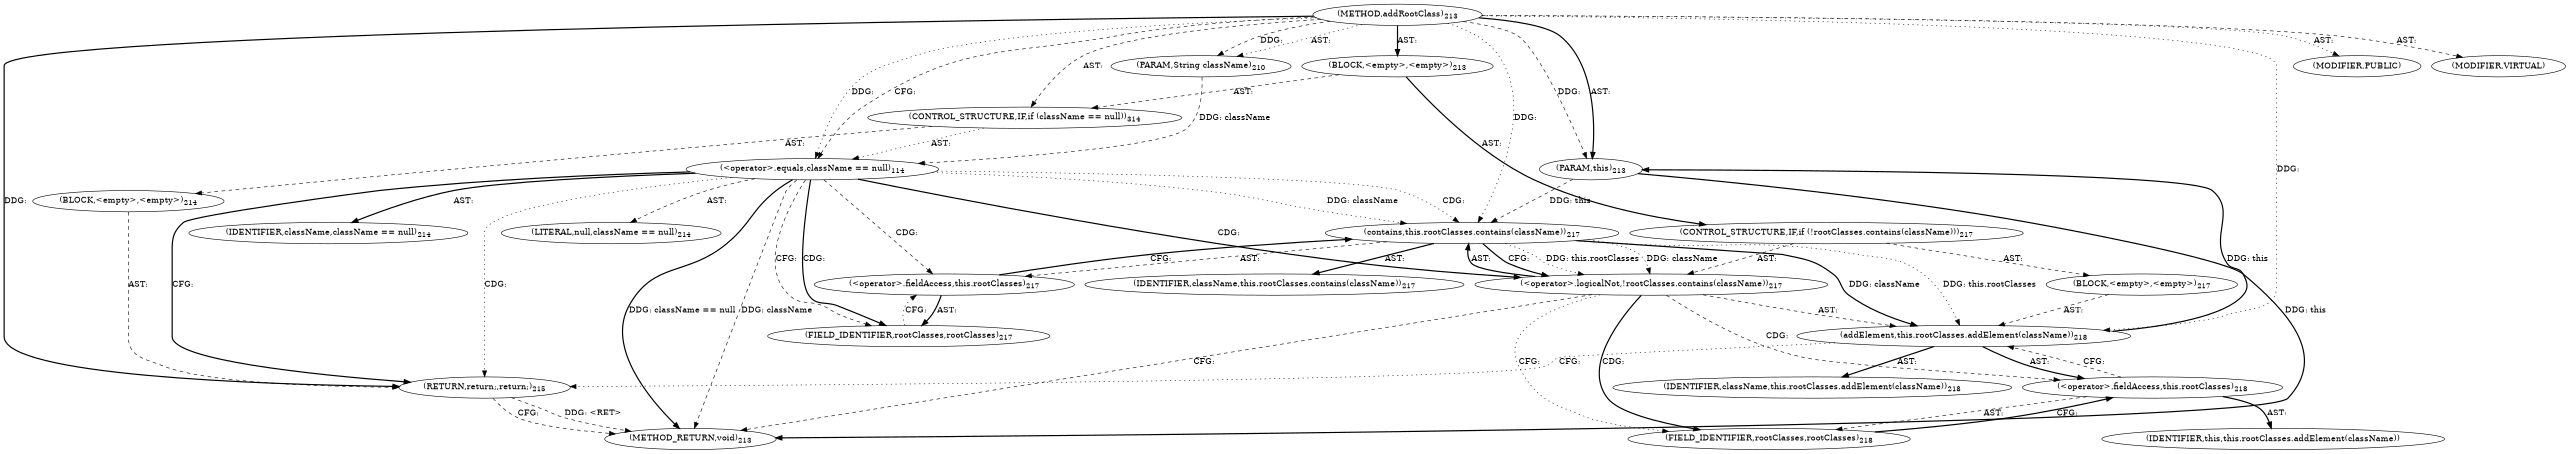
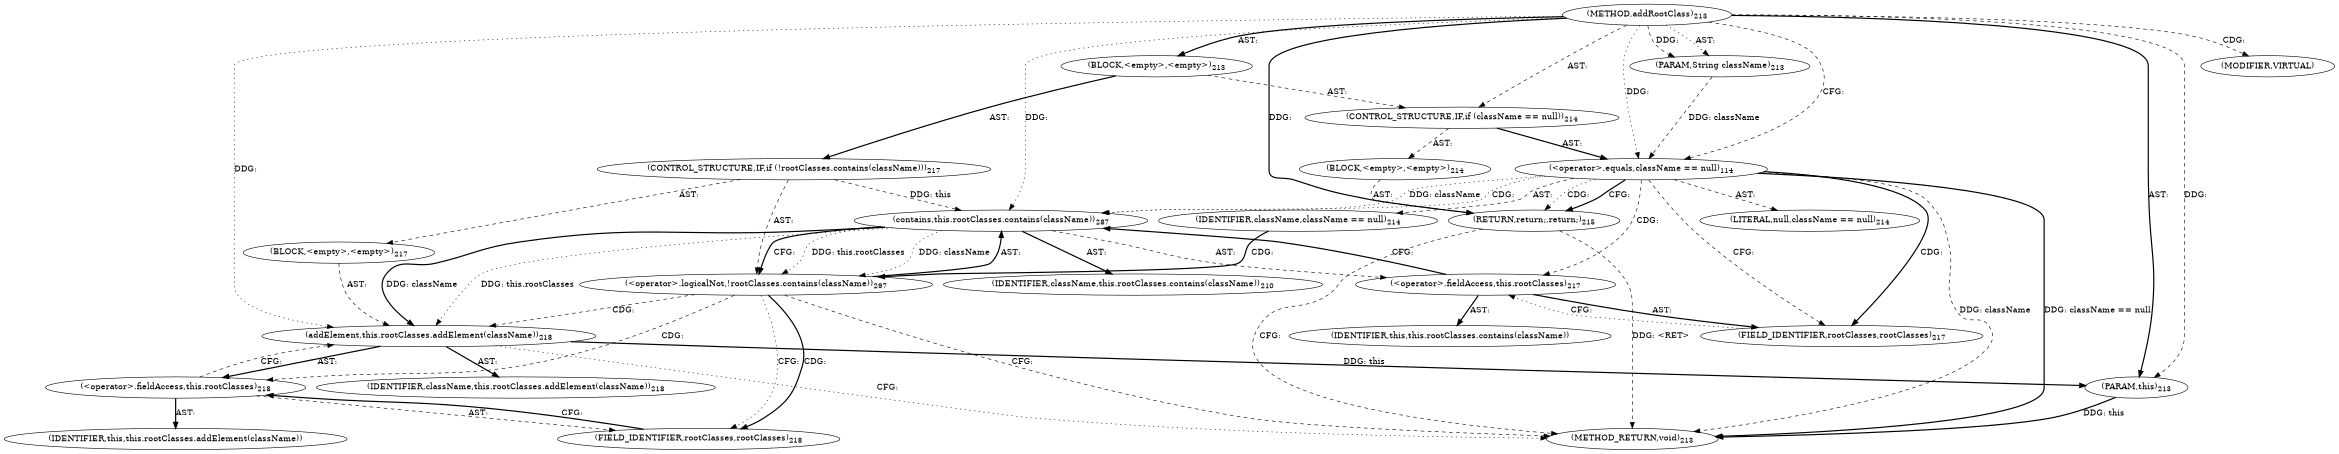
(2408, 41) -> (2236, 41)
(1259, 65) -> (1778, 65)
(2357, 66) -> none
(1134, 117) -> (1571, 117)
(921, 143) -> (1549, 143)
(507, 184) -> (1491, 204)
(1535, 200) -> (895, 194)
(1574, 232) -> (1102, 220)
(1185, 238) -> (1085, 272)
(1409, 284) -> (1267, 284)
(1776, 284) -> (880, 284)
(1829, 310) -> (625, 310)
none -> (1450, 336)
(1207, 380) -> (1016, 416)
